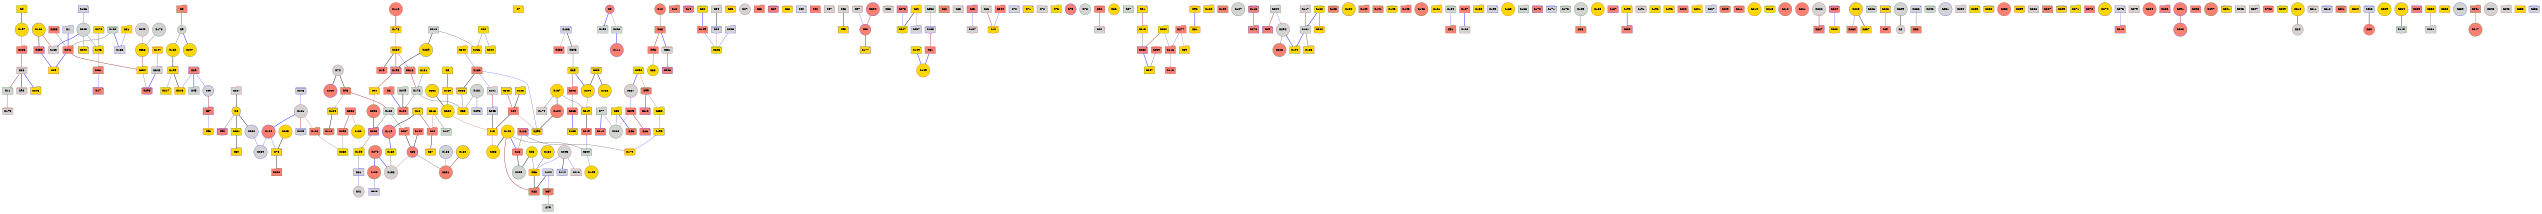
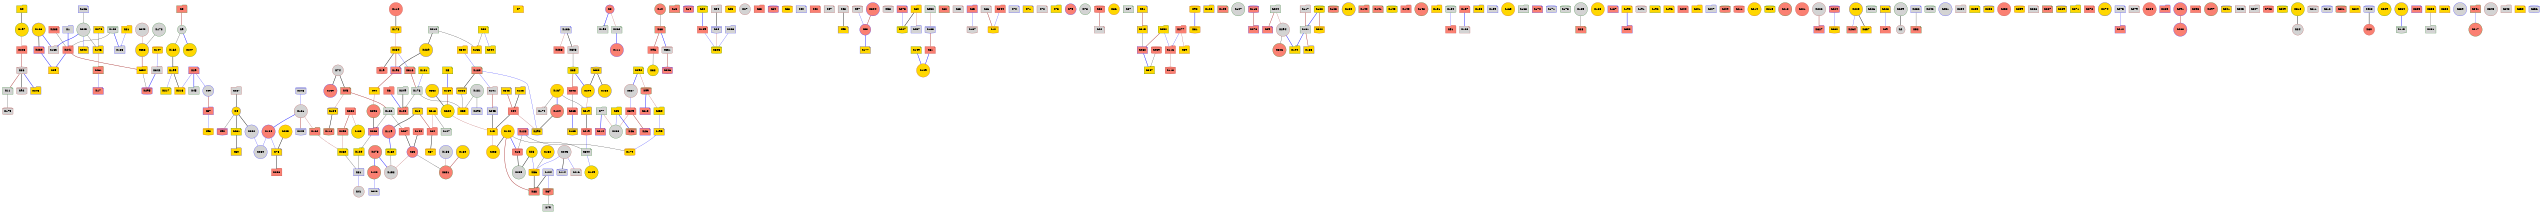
(1279, 18) -> (1279, 18)
(47, 41) -> (47, 41)
none -> (351, 162)
